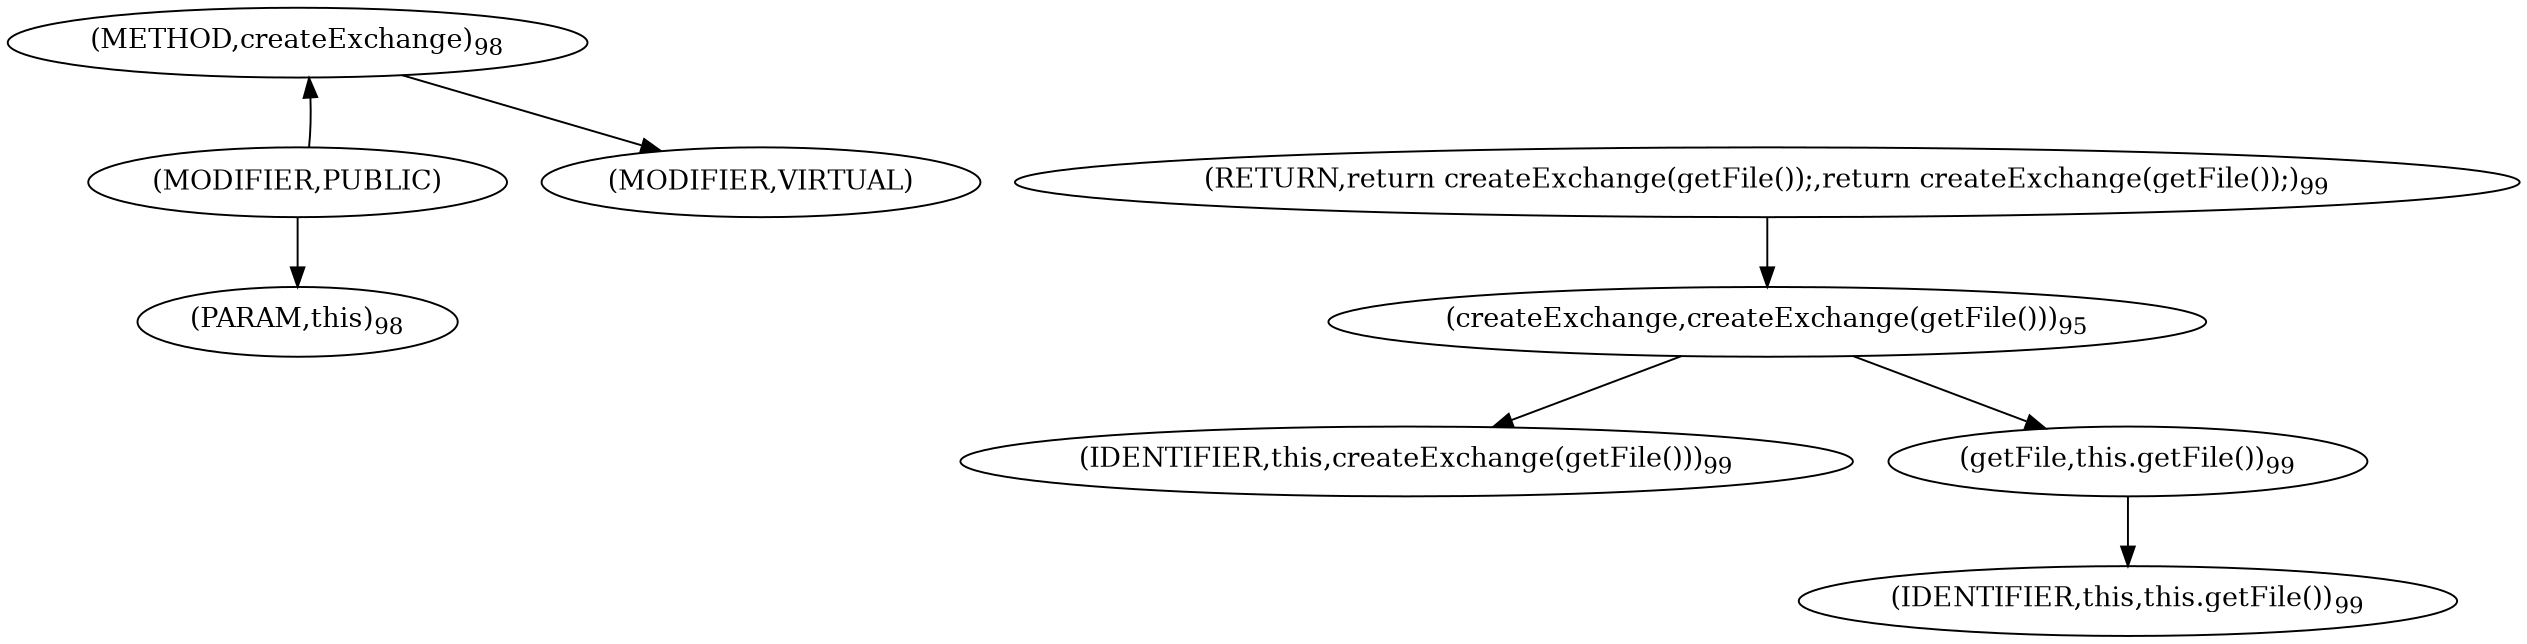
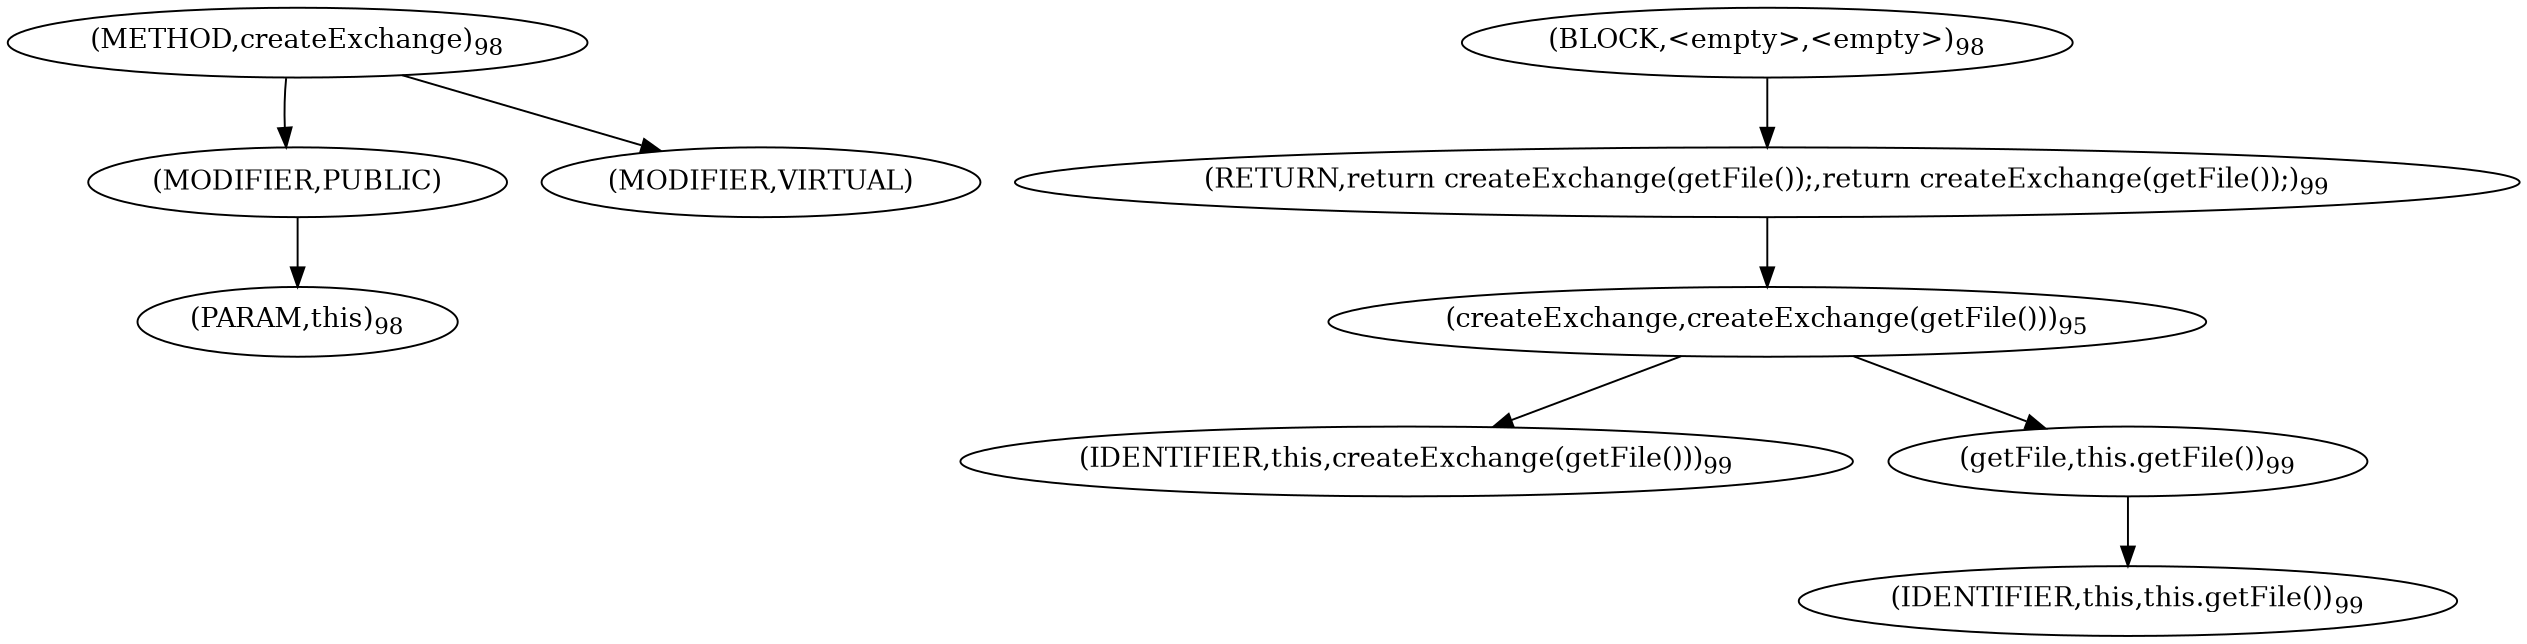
none -> (1767, 43)
(311, 122) -> (285, 103)
